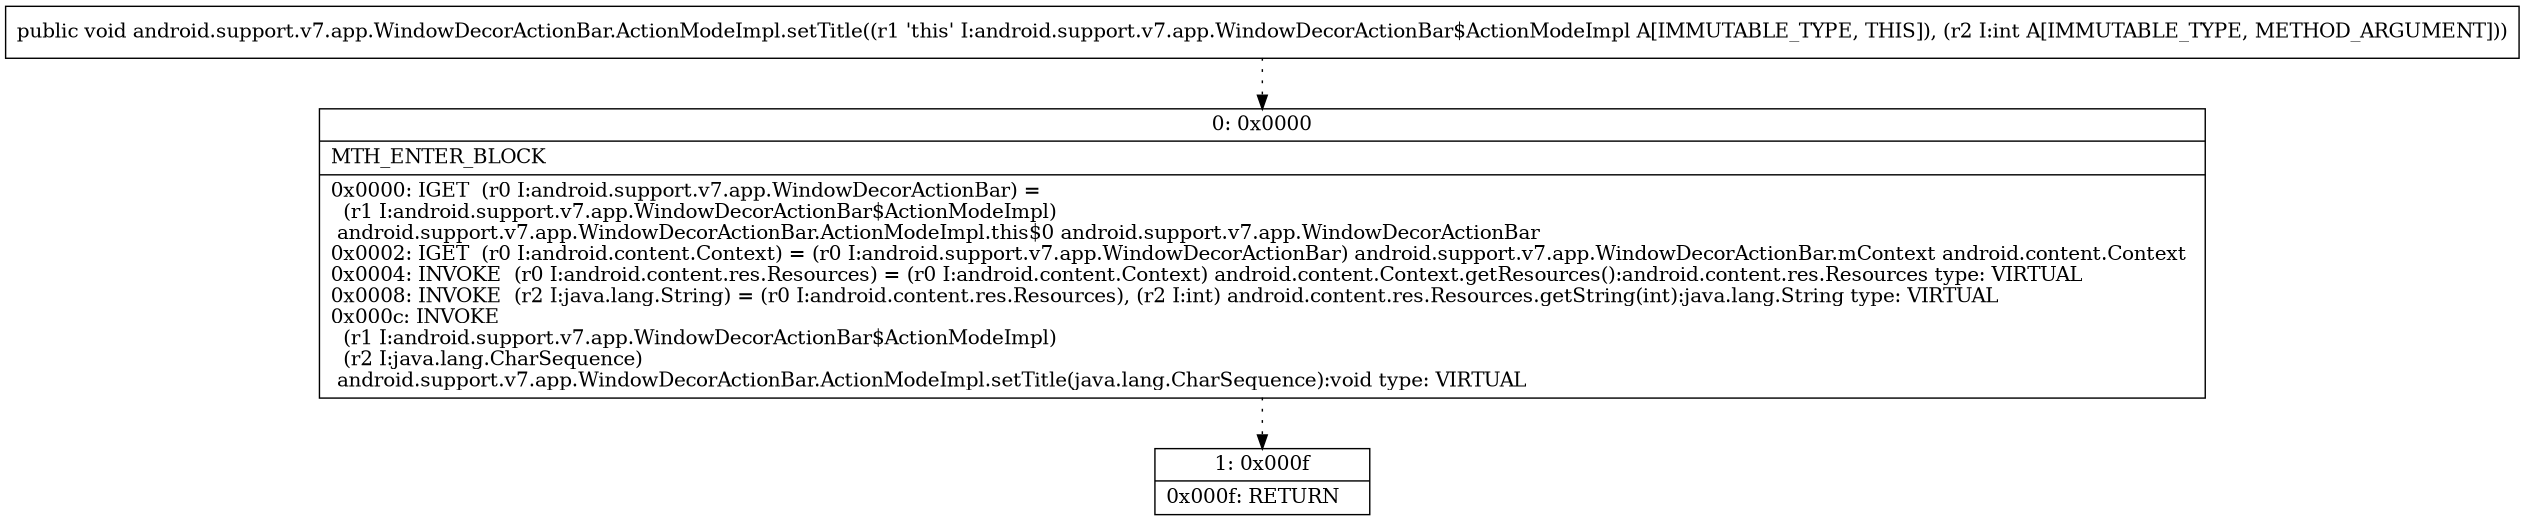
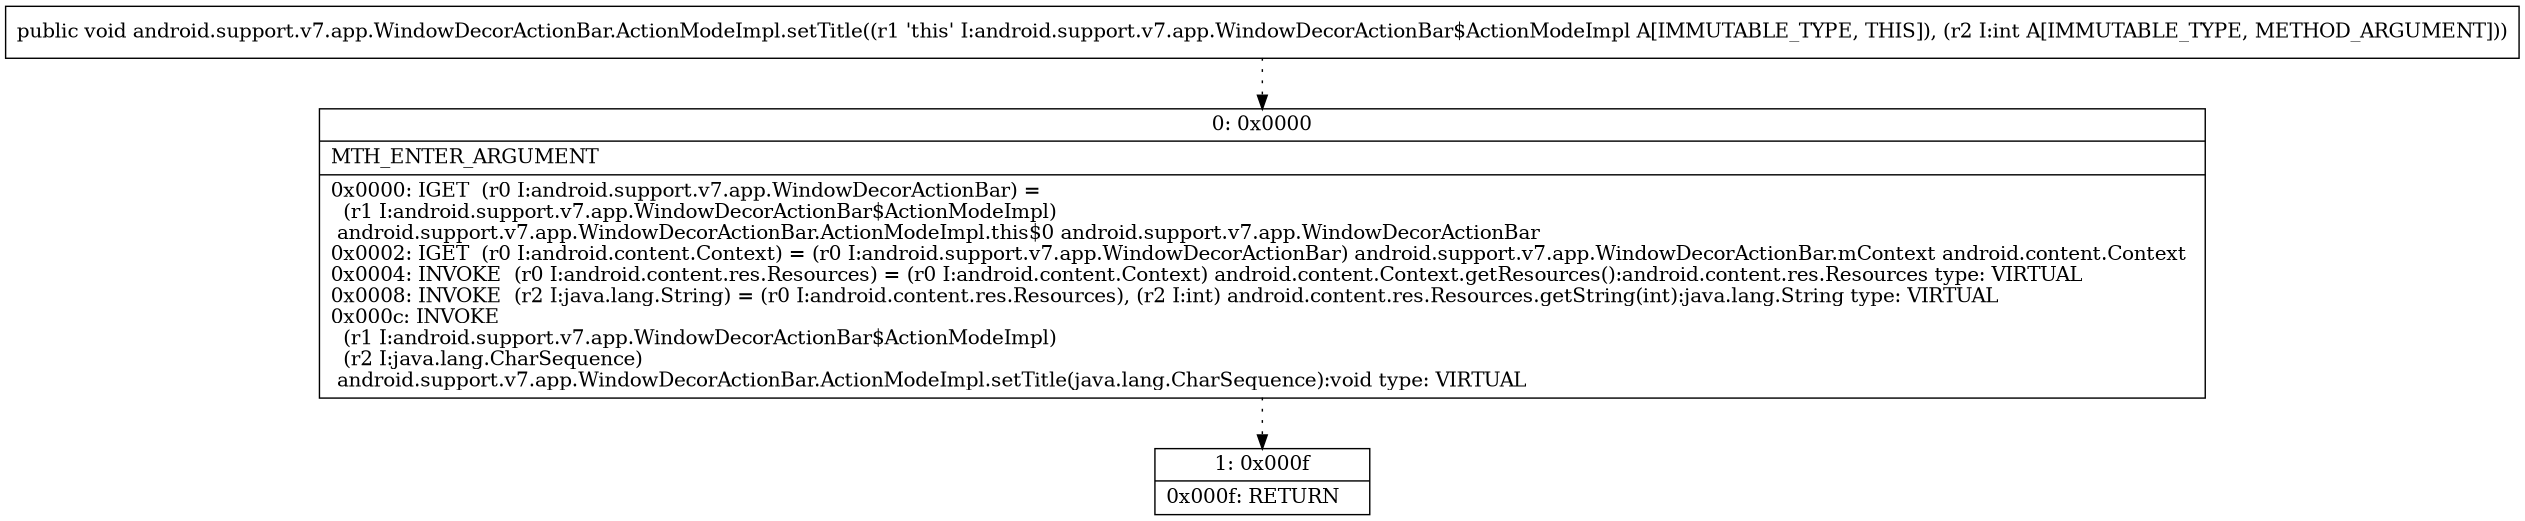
(439, 157) -> (465, 157)
